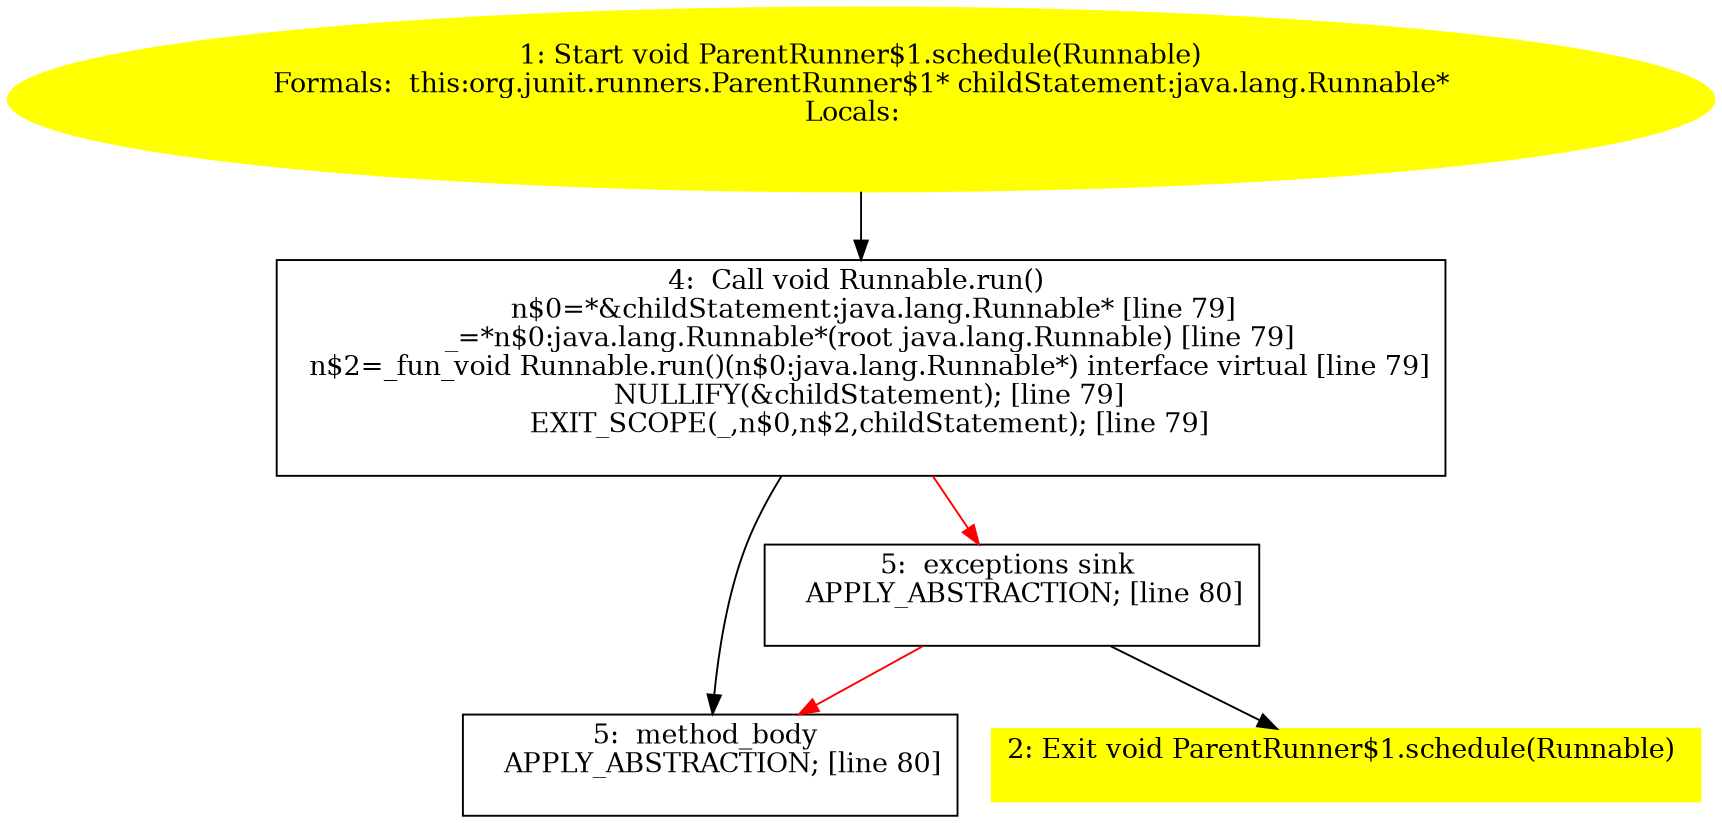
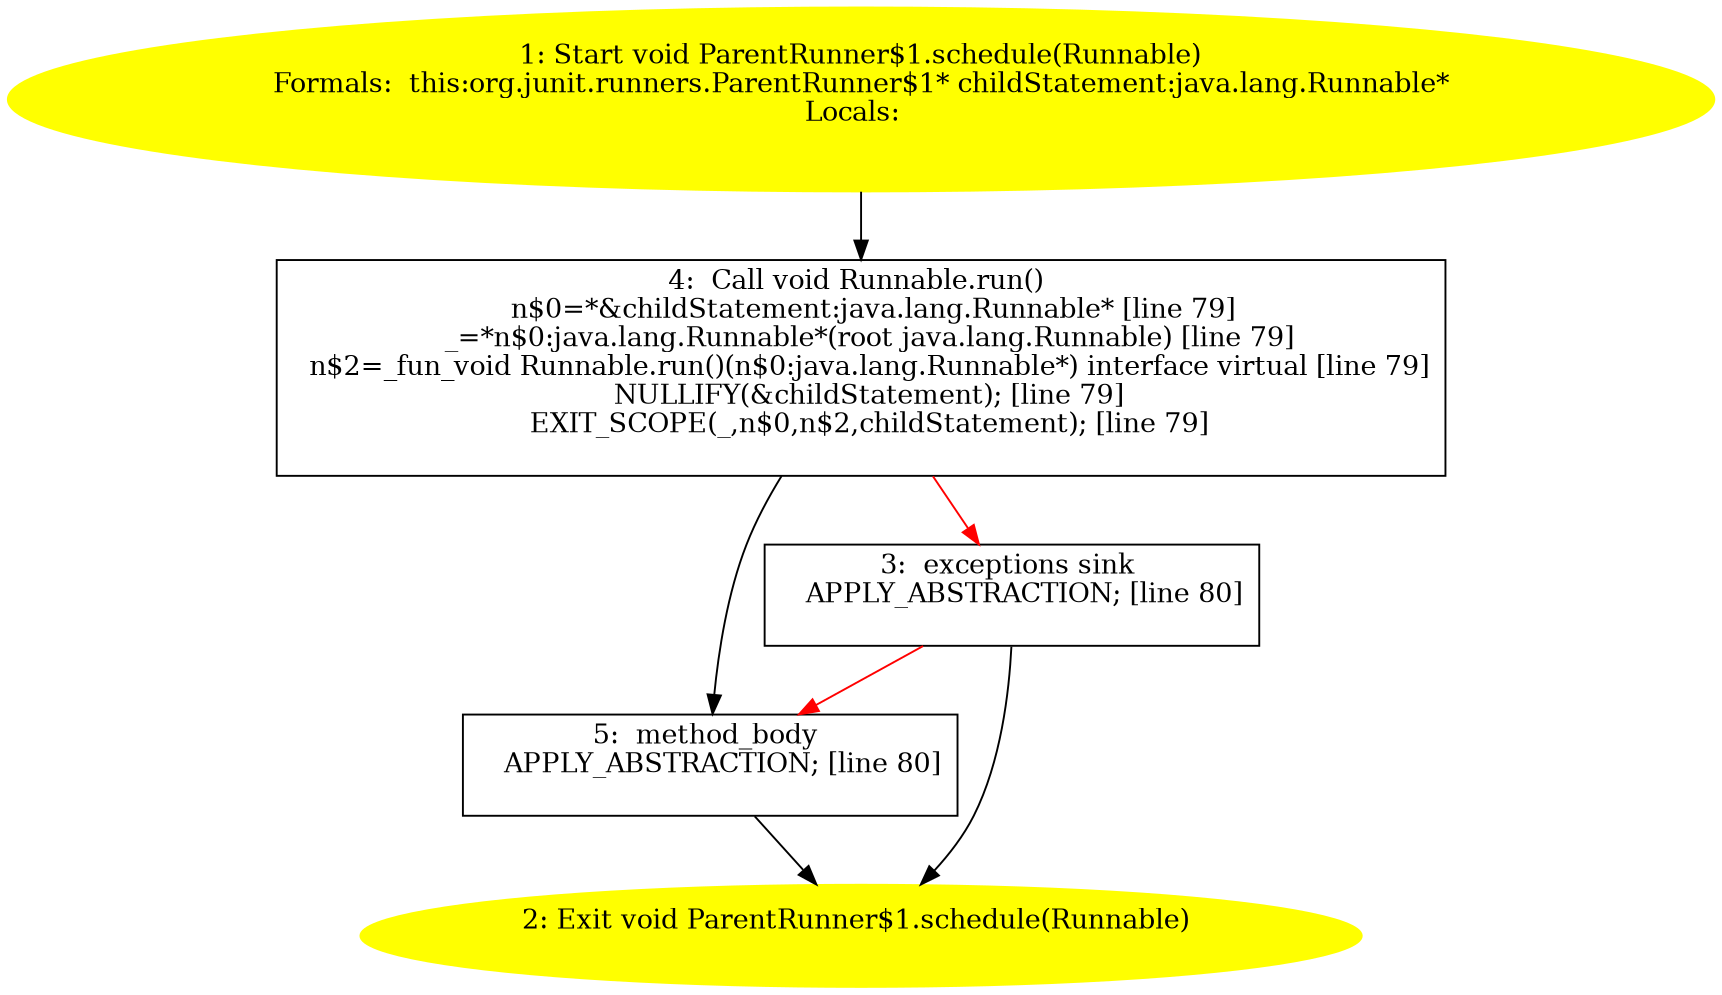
(1012, 595) -> (1012, 595)
(1346, 765) -> (861, 936)
none -> (779, 843)
